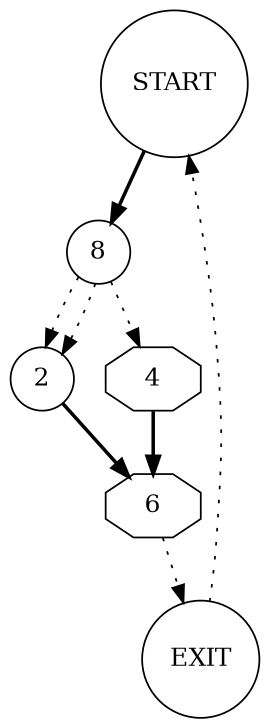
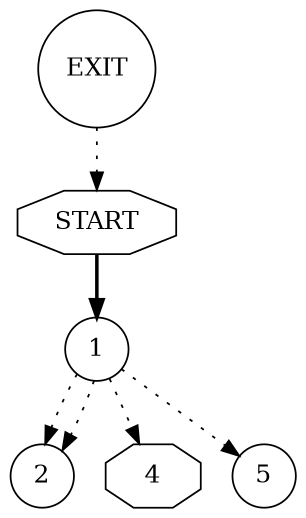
(174, 84) -> (97, 222)
(99, 252) -> (97, 349)
none -> (264, 476)
(153, 506) -> none
